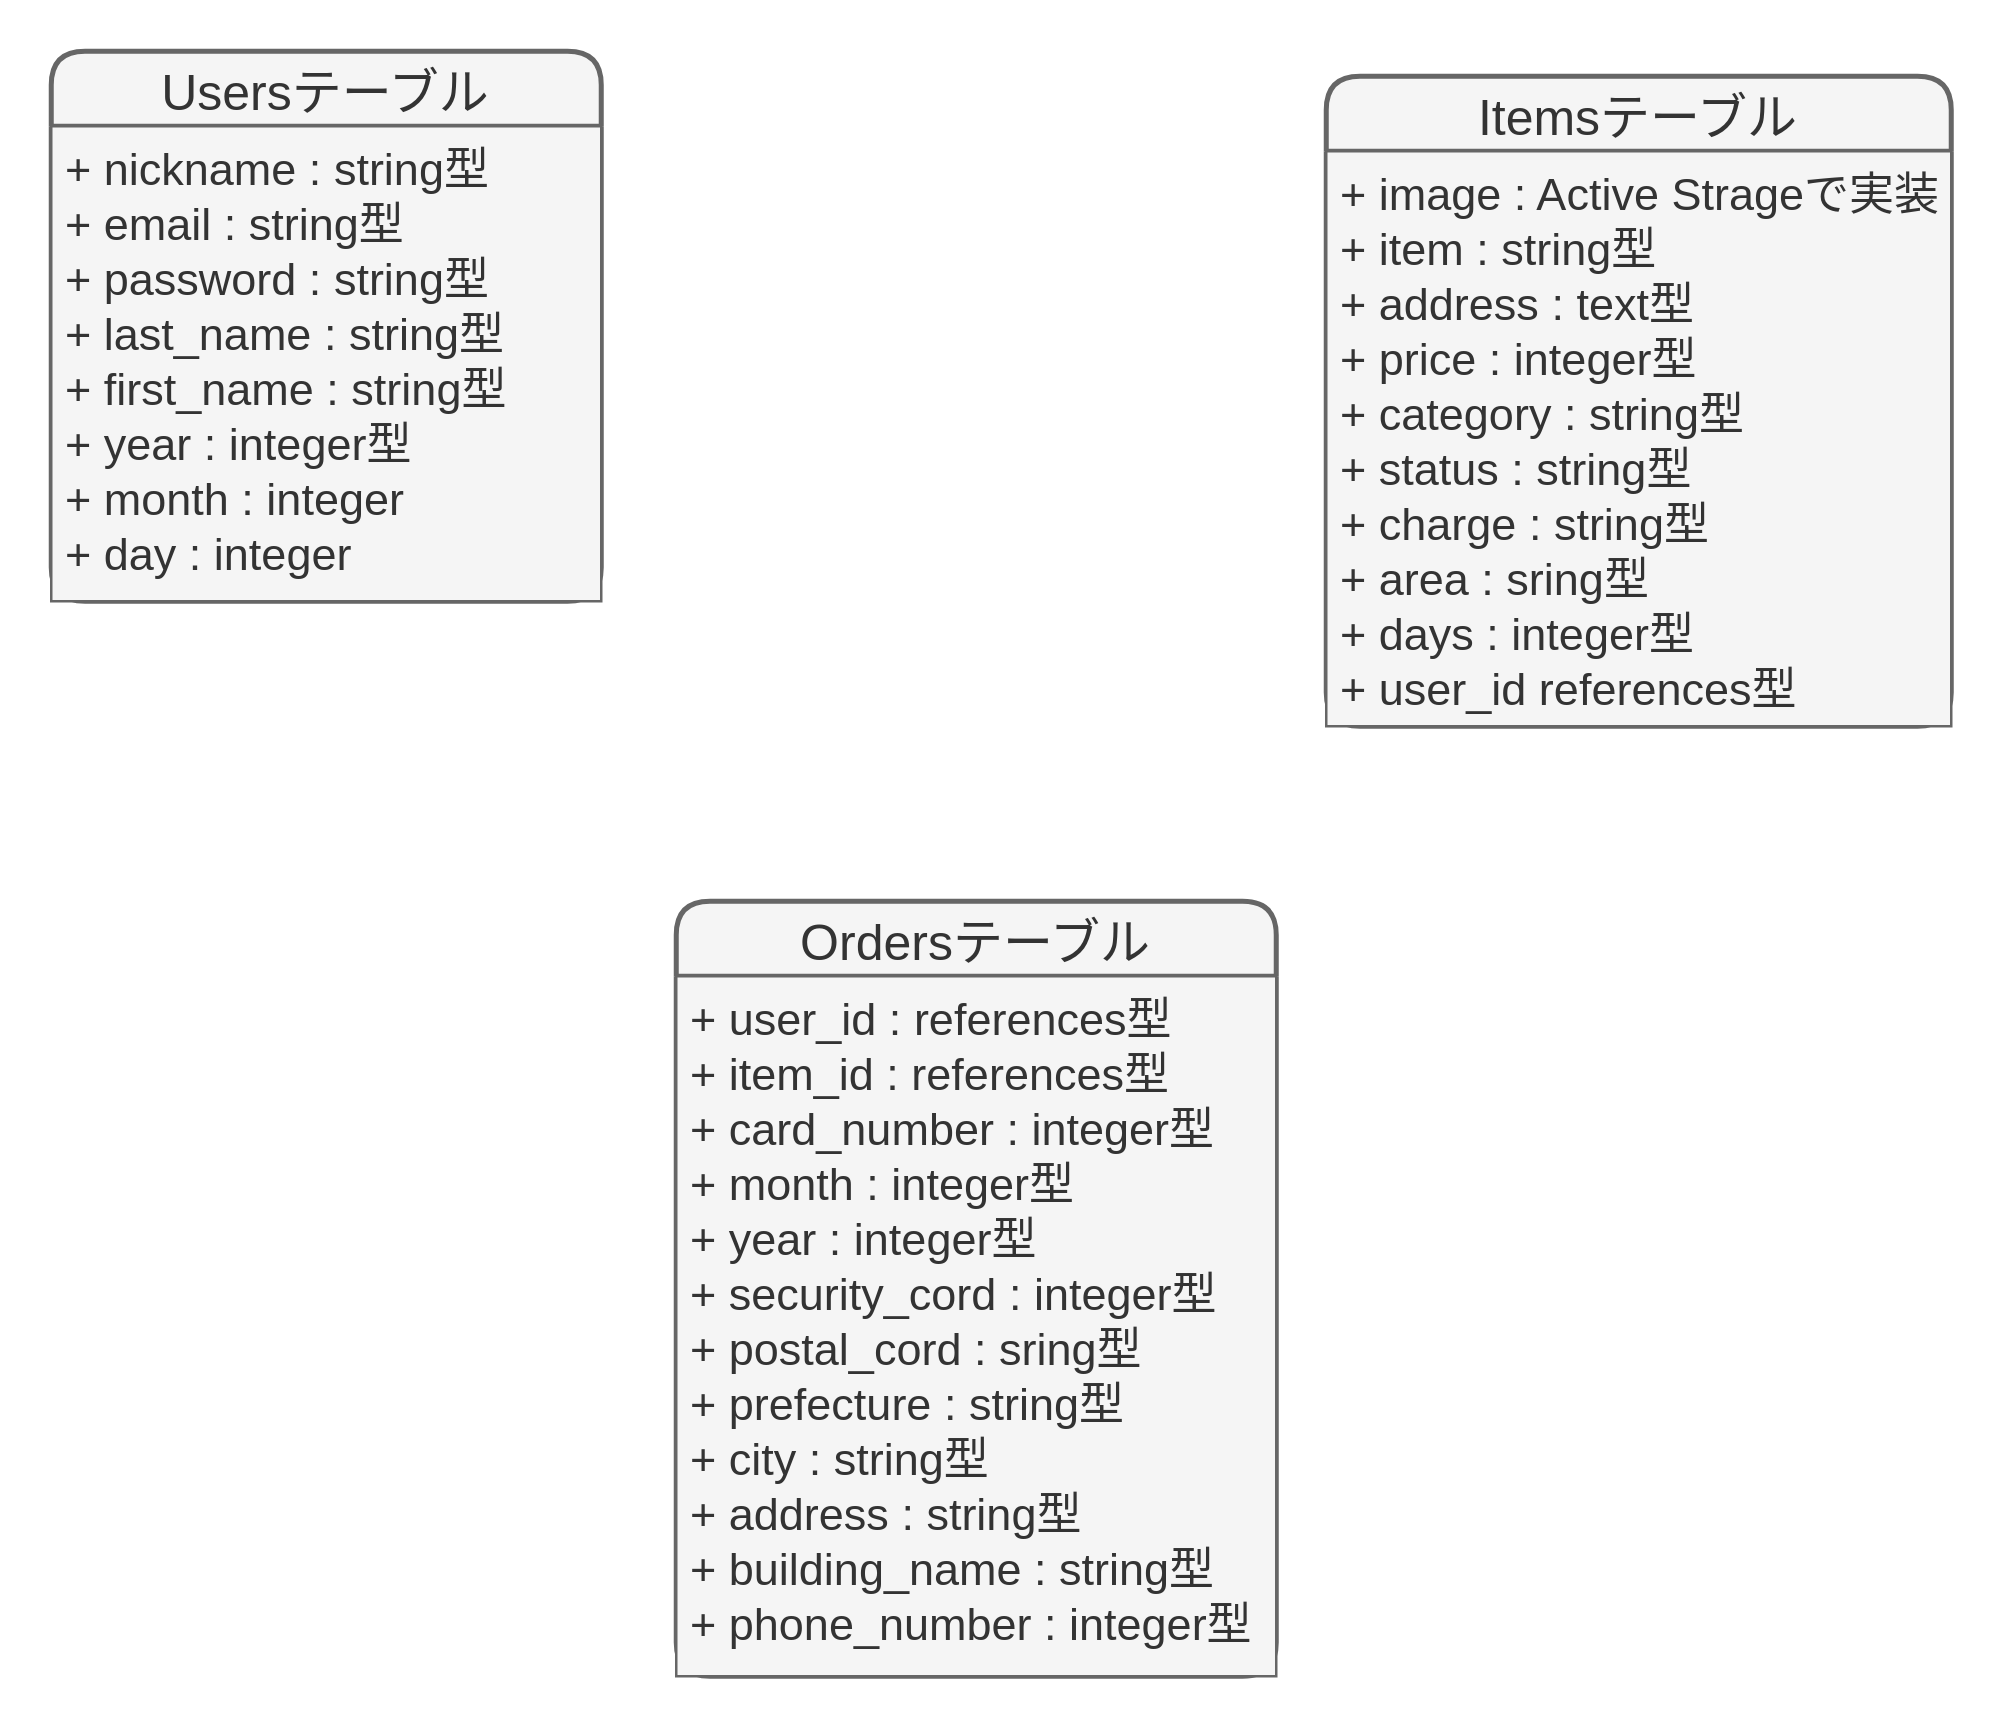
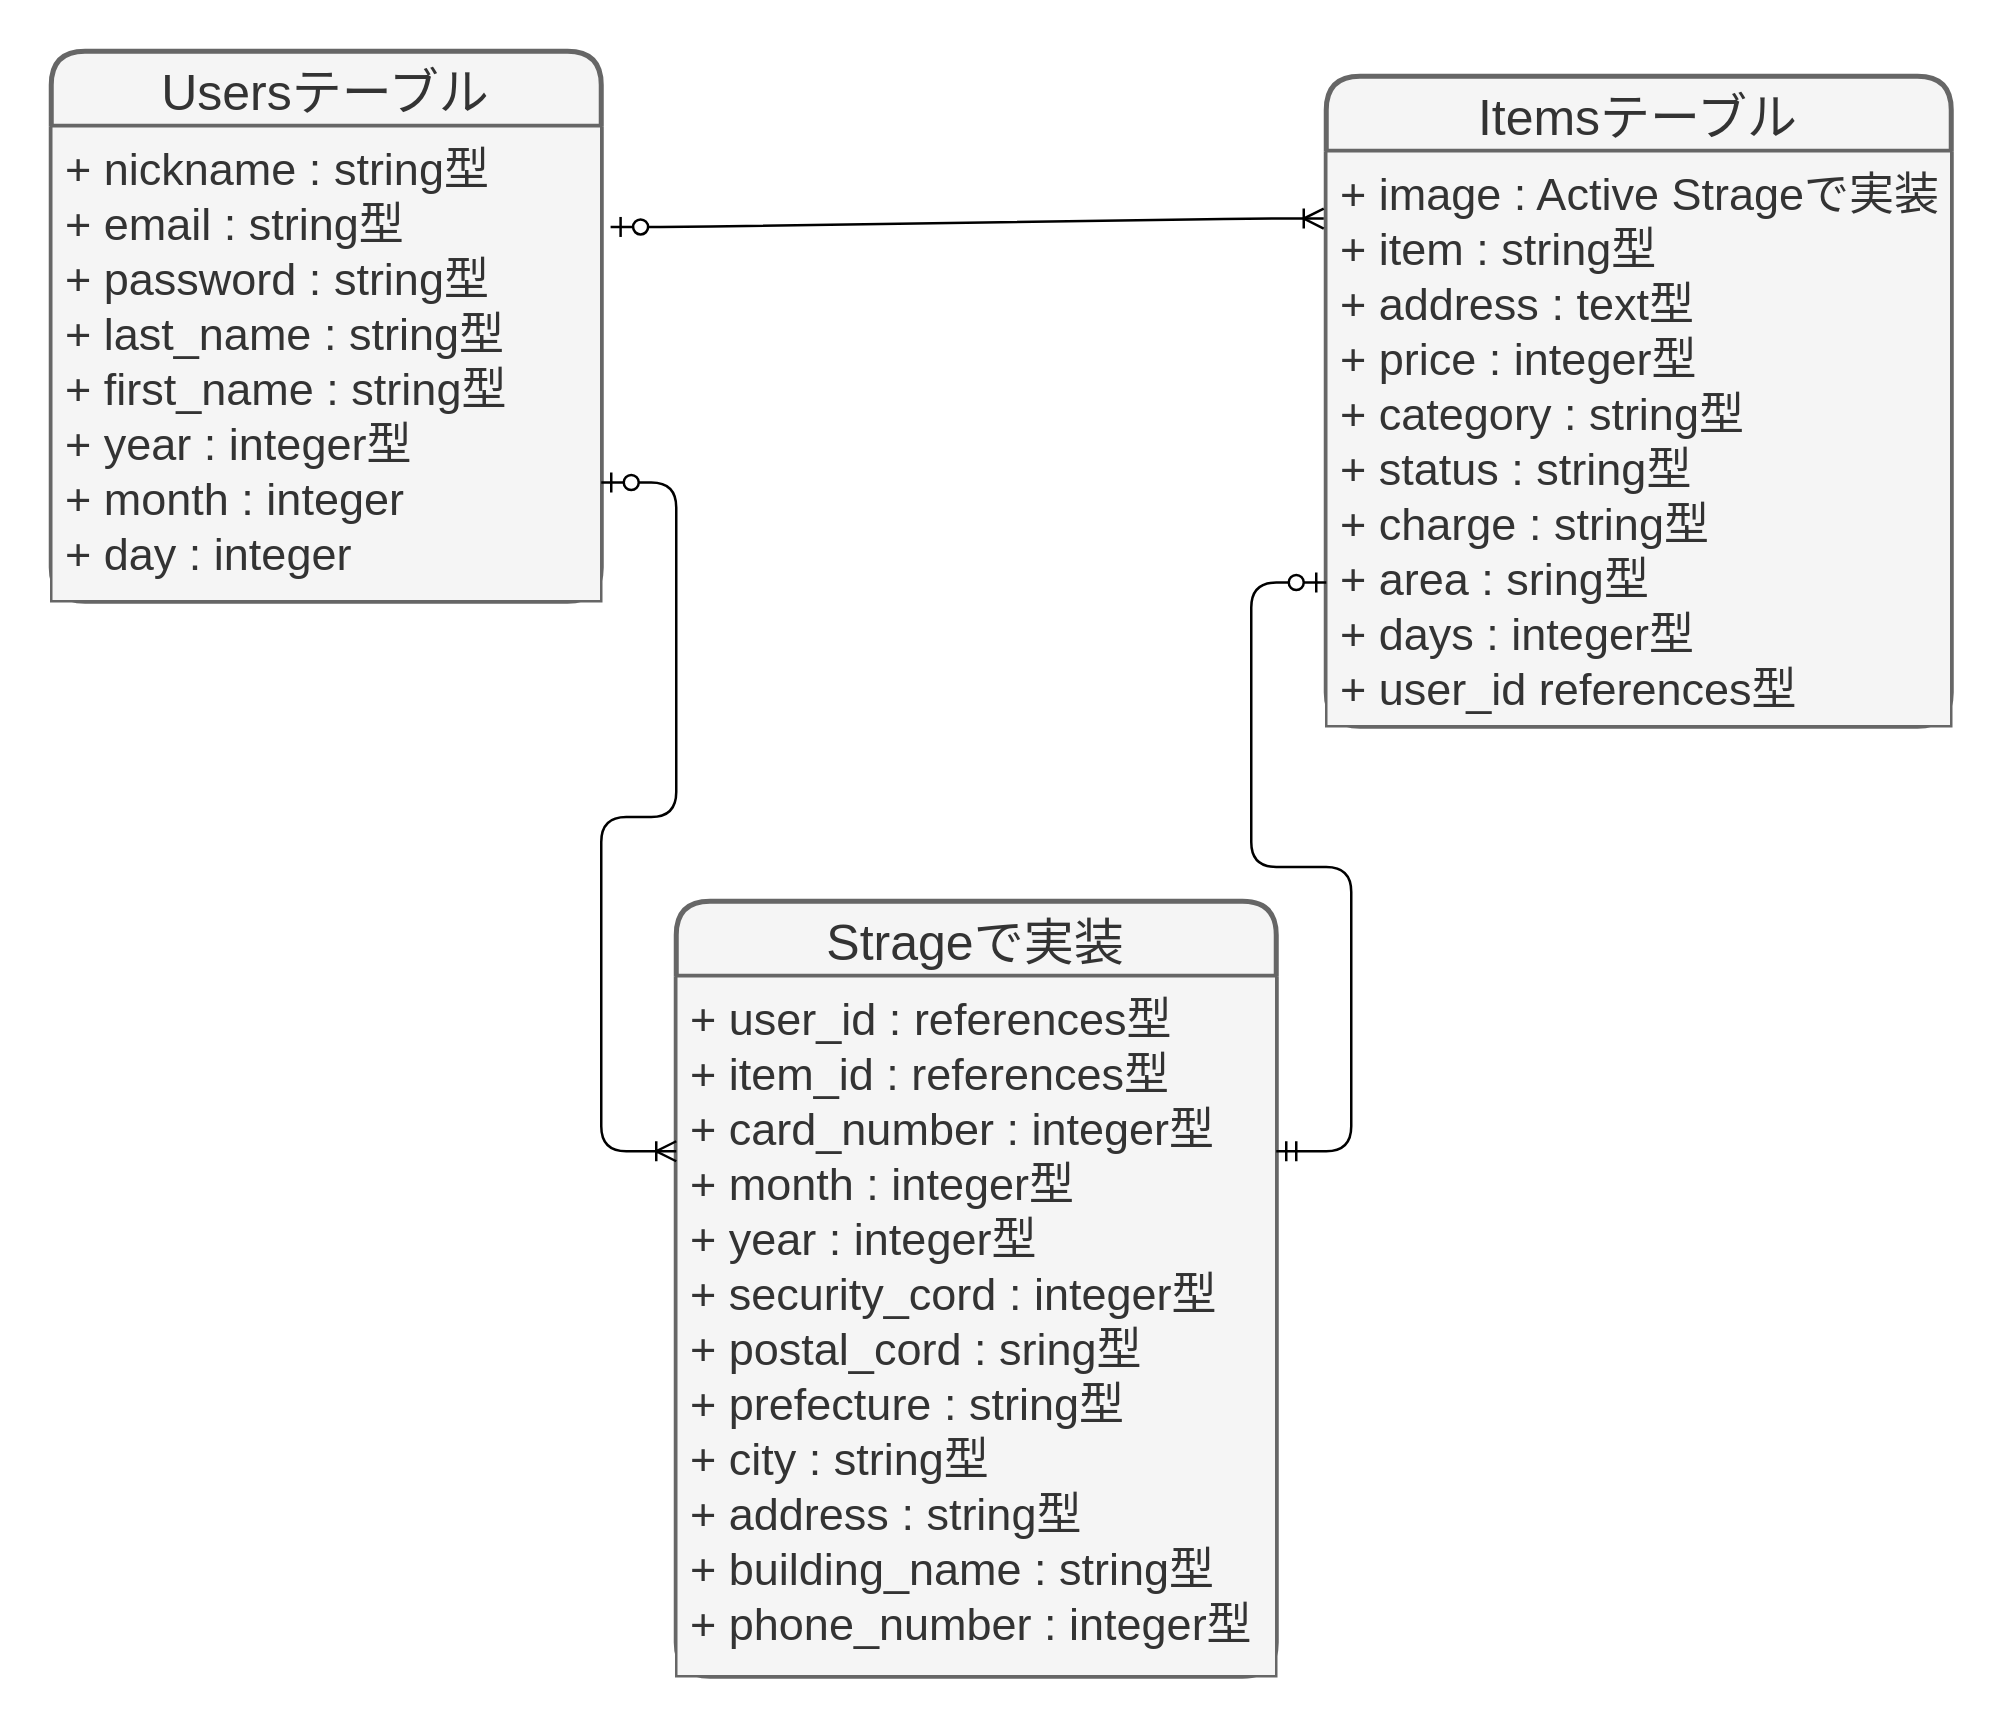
none -> (983, 223)
none -> (624, 817)
none -> (1317, 867)
(975, 943) -> (975, 943)
